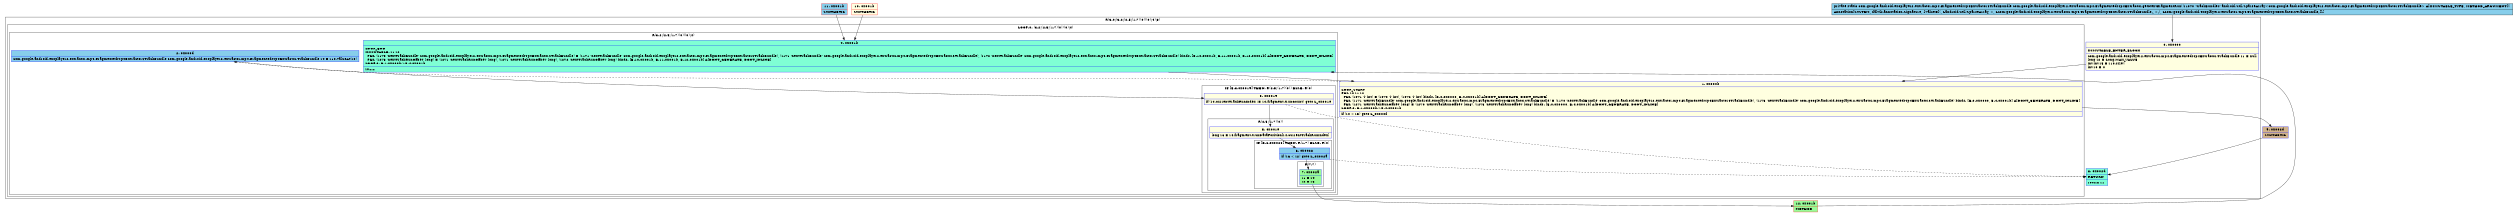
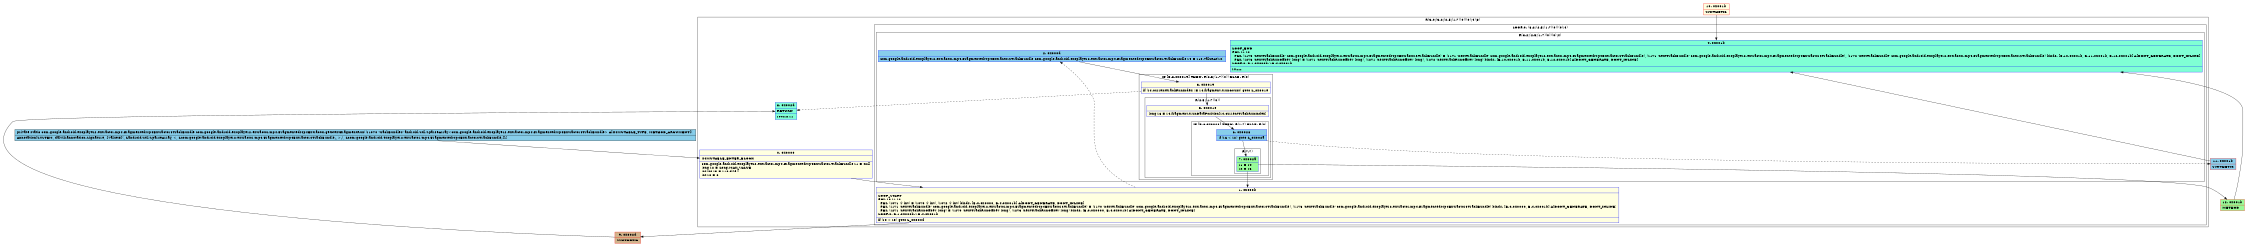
(383, 52) -> (1242, 52)
(1260, 77) -> (1248, 178)
(2275, 132) -> (628, 238)
(1706, 175) -> (1737, 160)
